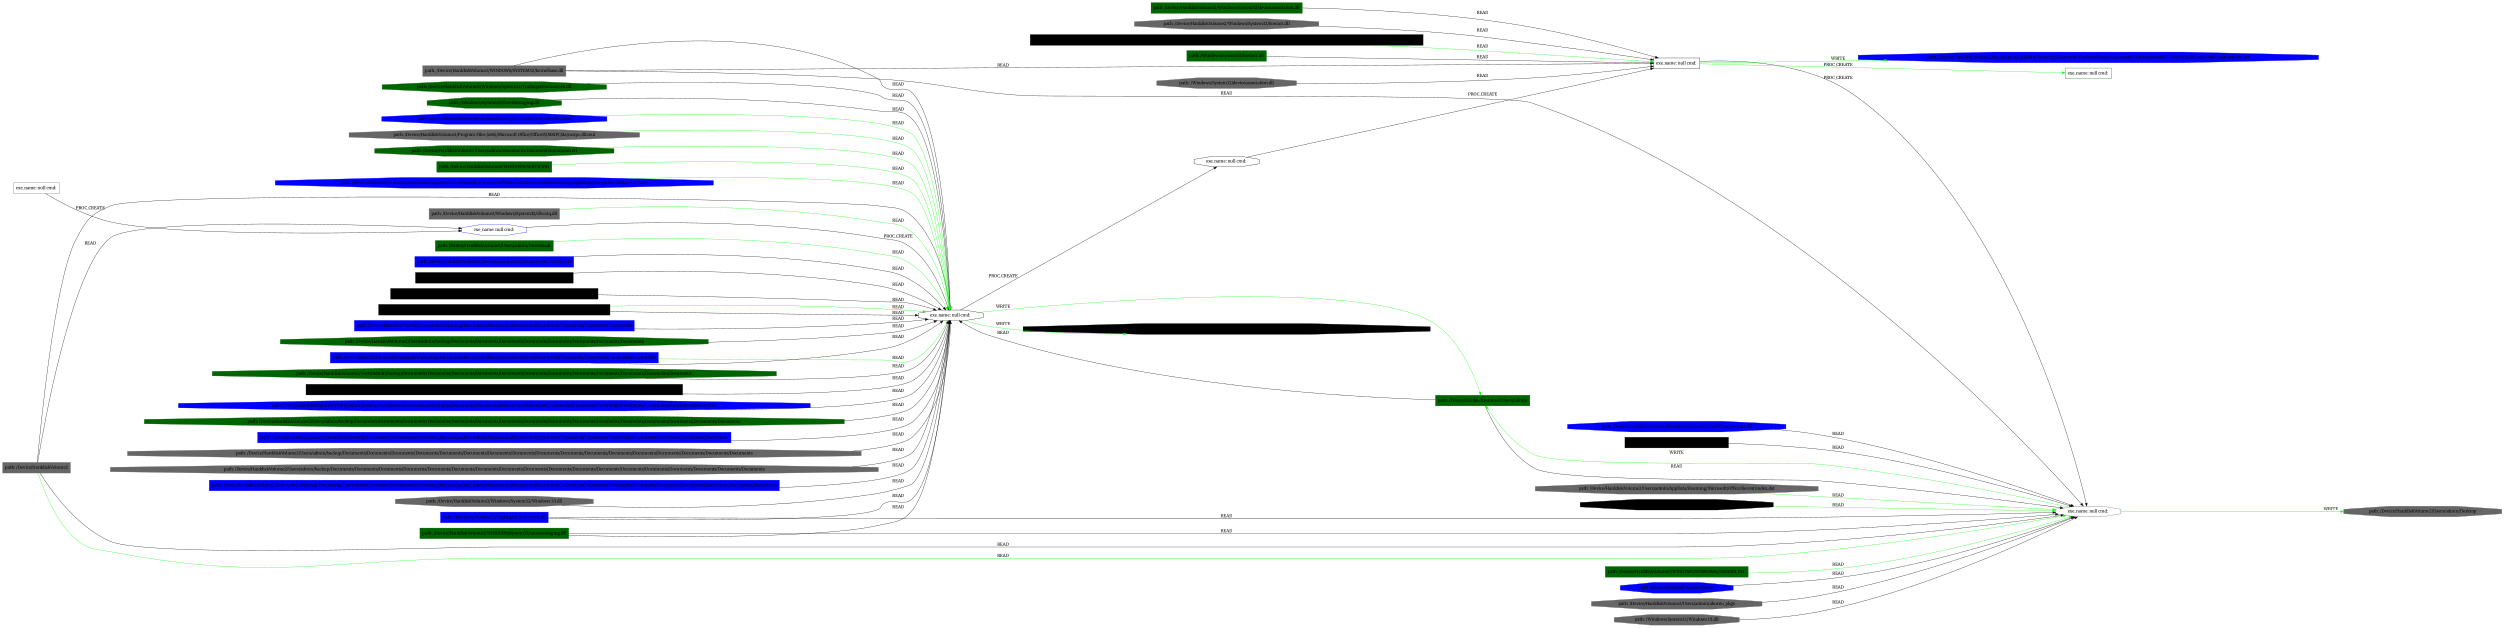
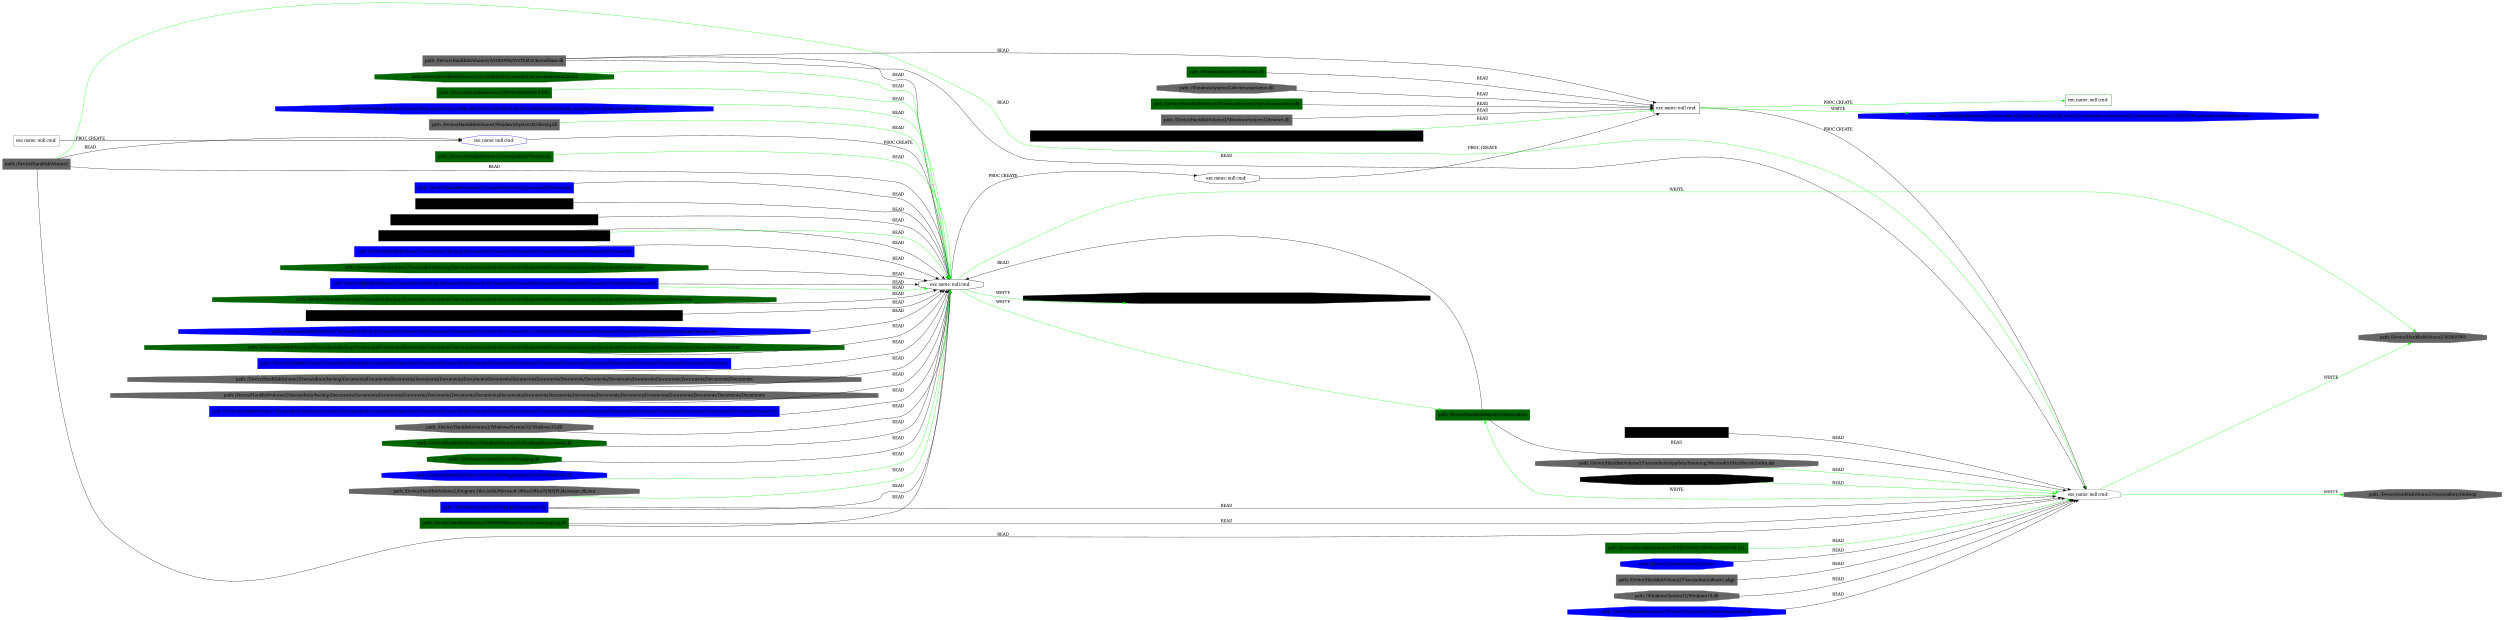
(1227, 24) -> (1227, 120)
none -> (2423, 337)
(1677, 604) -> (1677, 580)
